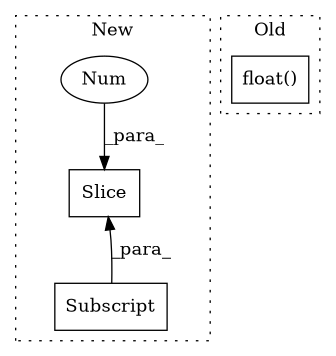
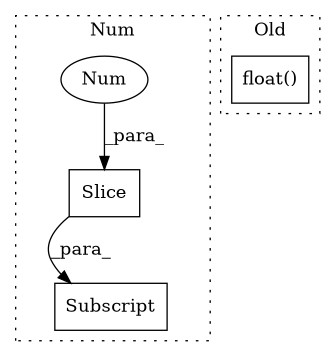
(113, 31) -> (113, 31)
(112, 256) -> (49, 244)
